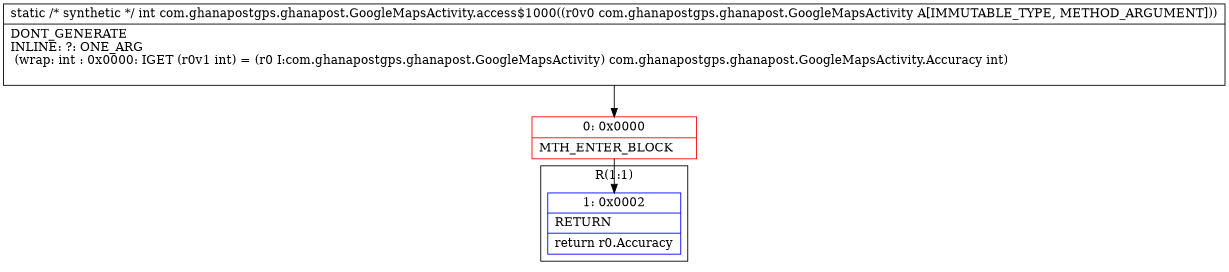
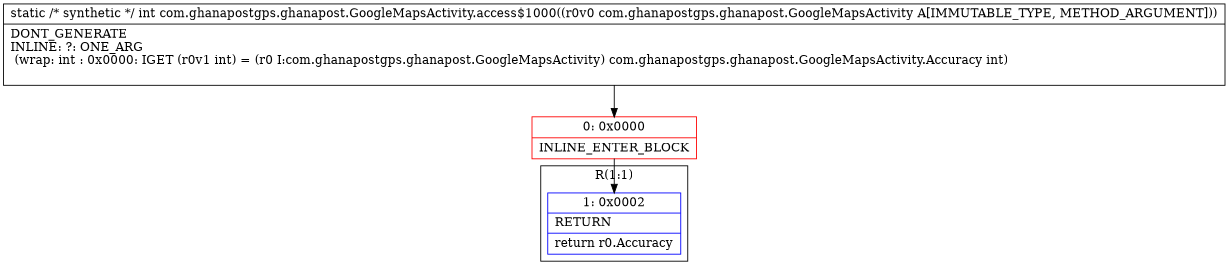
(606, 148) -> (614, 148)
